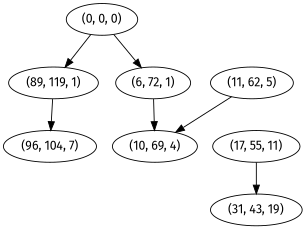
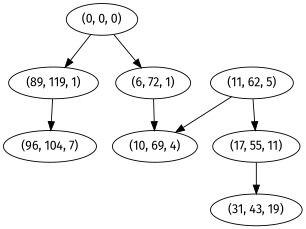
none -> (254, 110)
